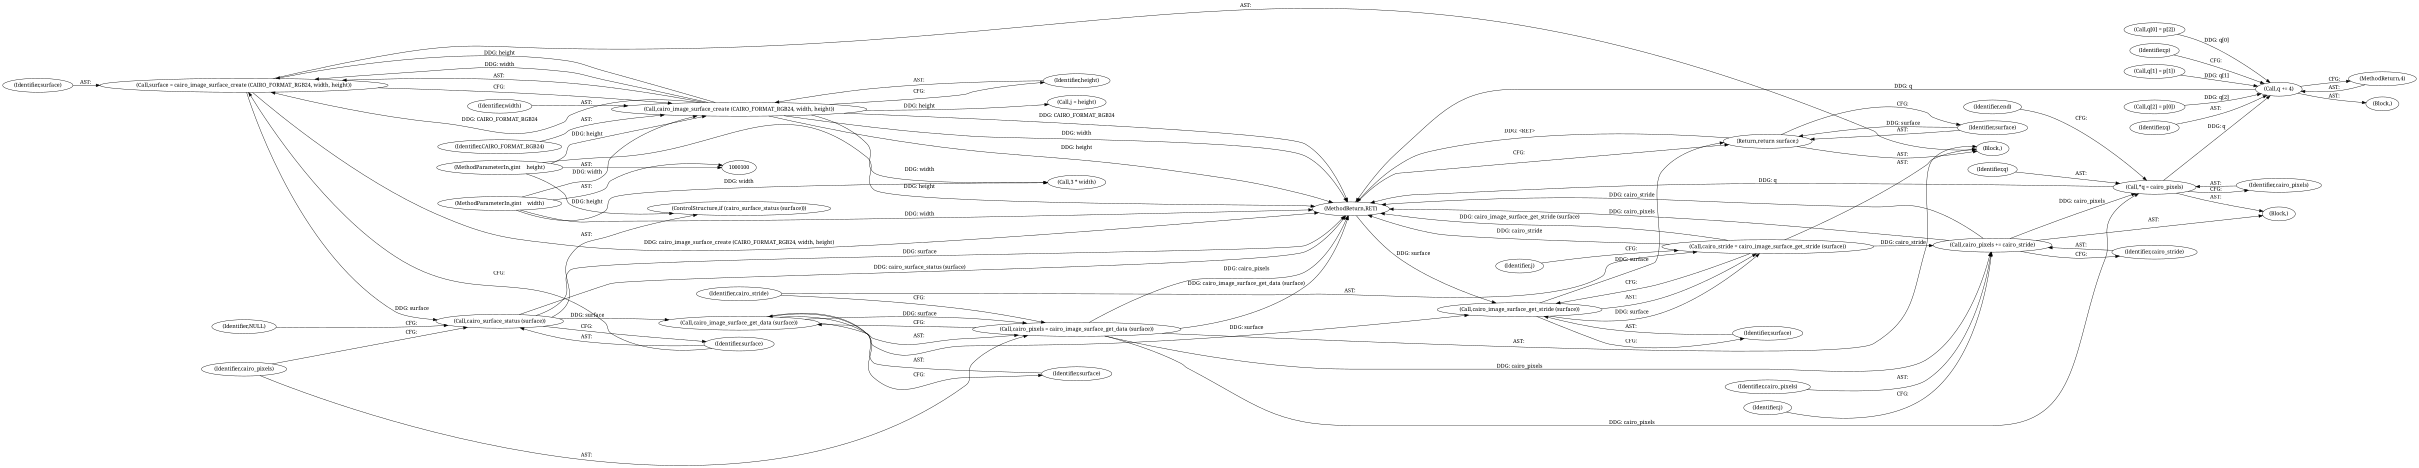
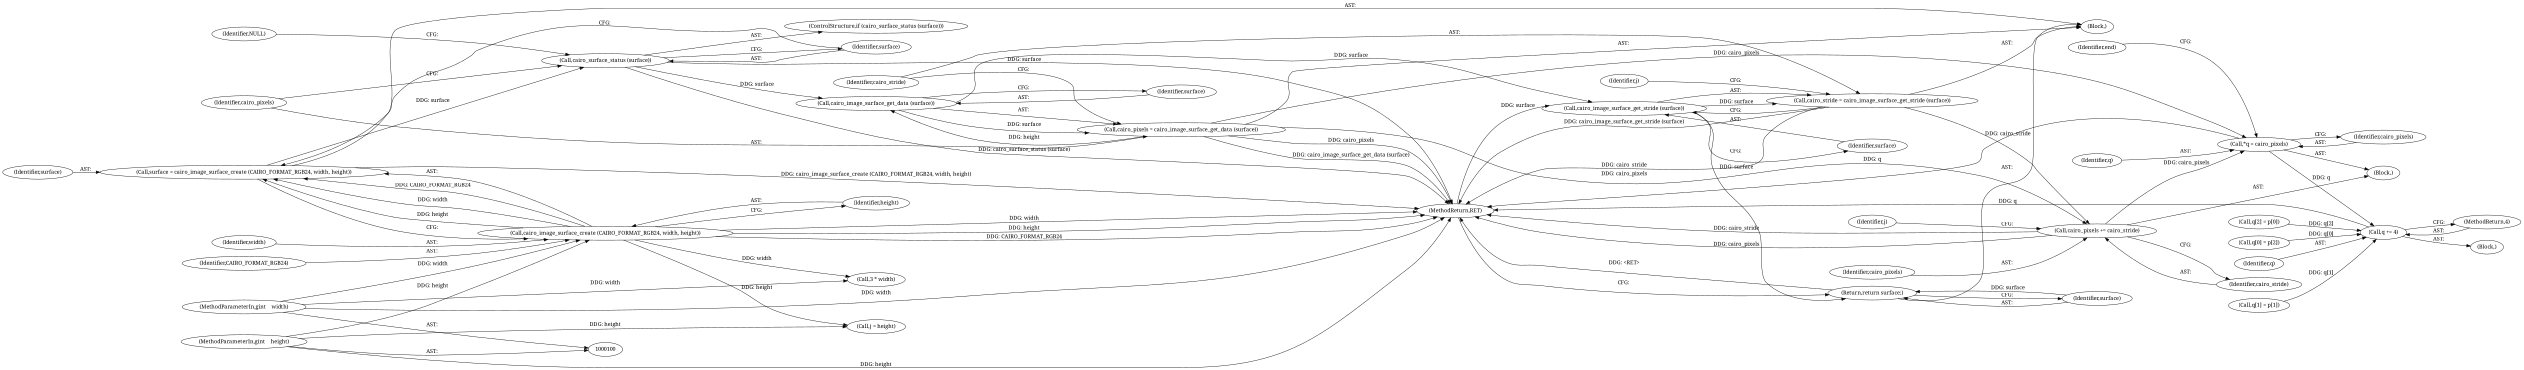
(2154, 51) -> none
(591, 211) -> (571, 330)
(920, 323) -> (1024, 137)
